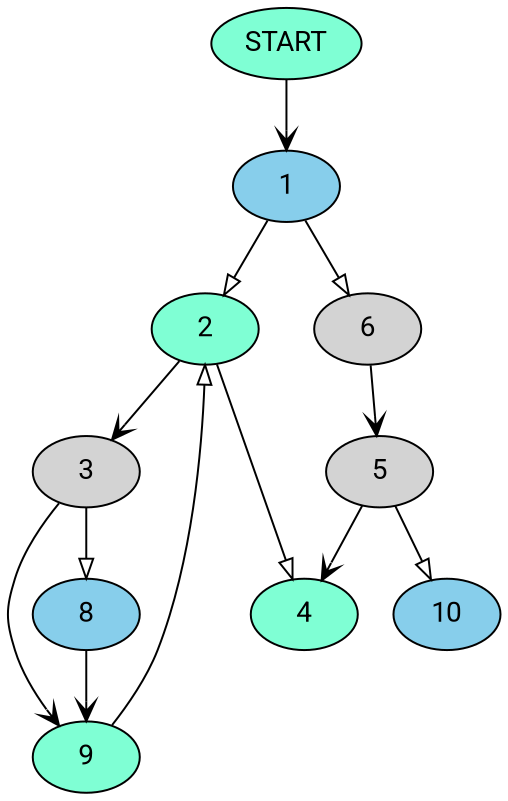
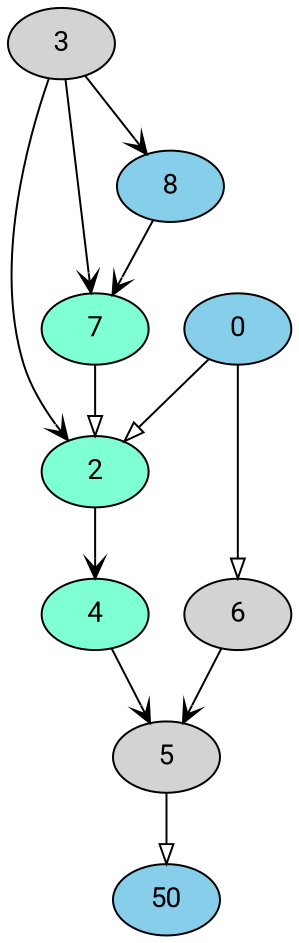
(286, 44) -> none
(286, 186) -> (238, 329)
(152, 393) -> (12, 254)
(251, 462) -> (95, 533)
(86, 533) -> (110, 107)
(347, 534) -> (126, 677)
(447, 614) -> (166, 900)
(86, 757) -> (95, 329)
